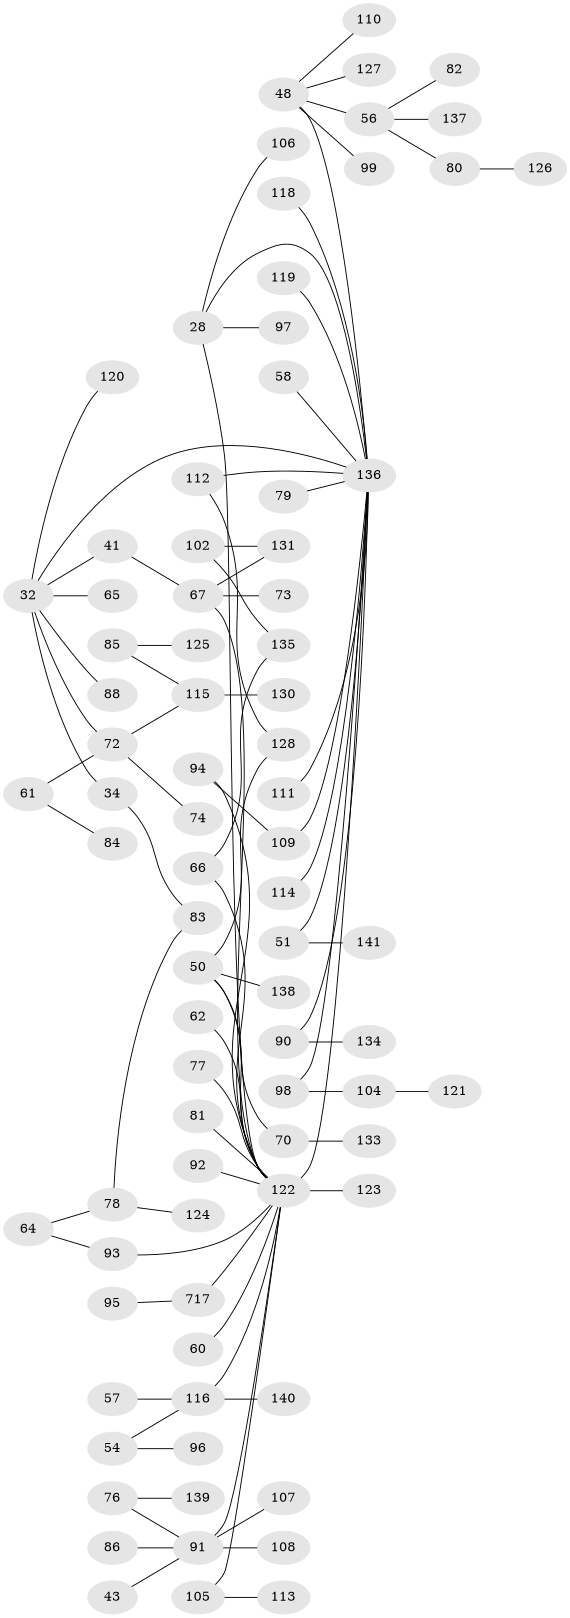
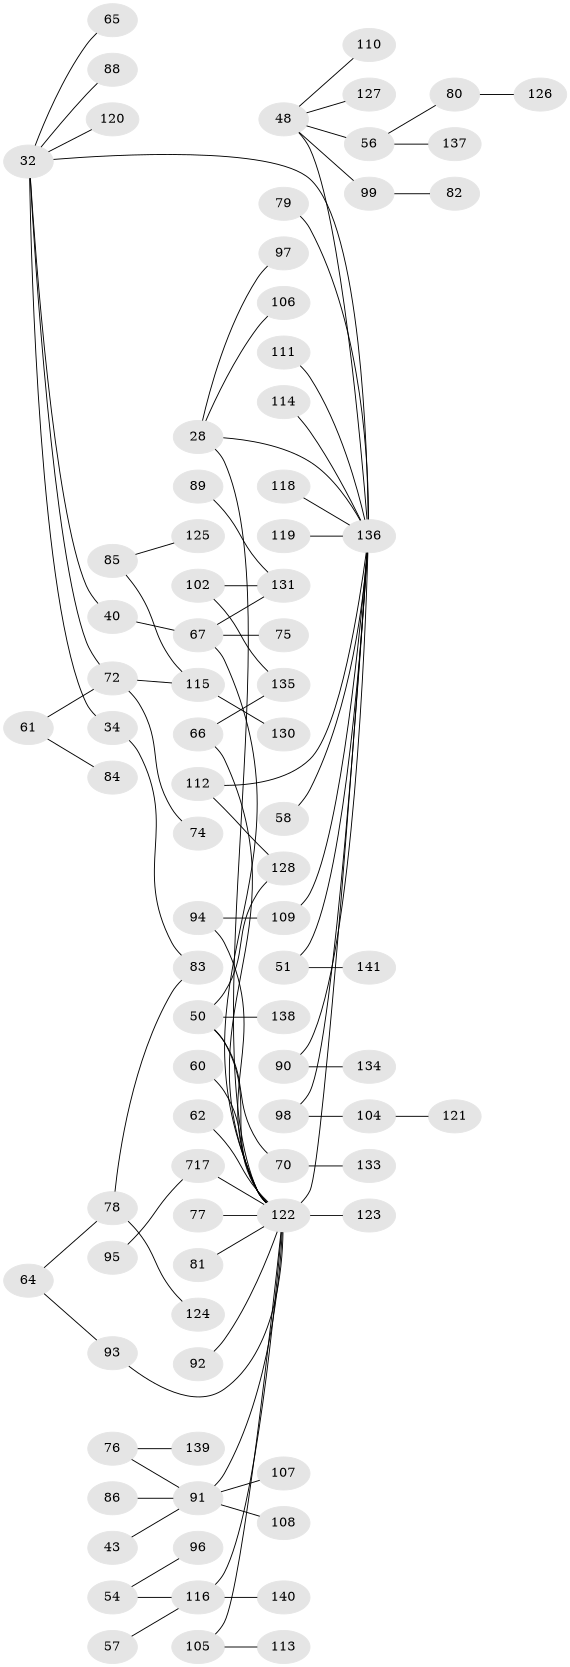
(412, 95) -> (412, 194)
none -> (198, 487)
(113, 546) -> (113, 617)
(284, 596) -> (284, 635)
